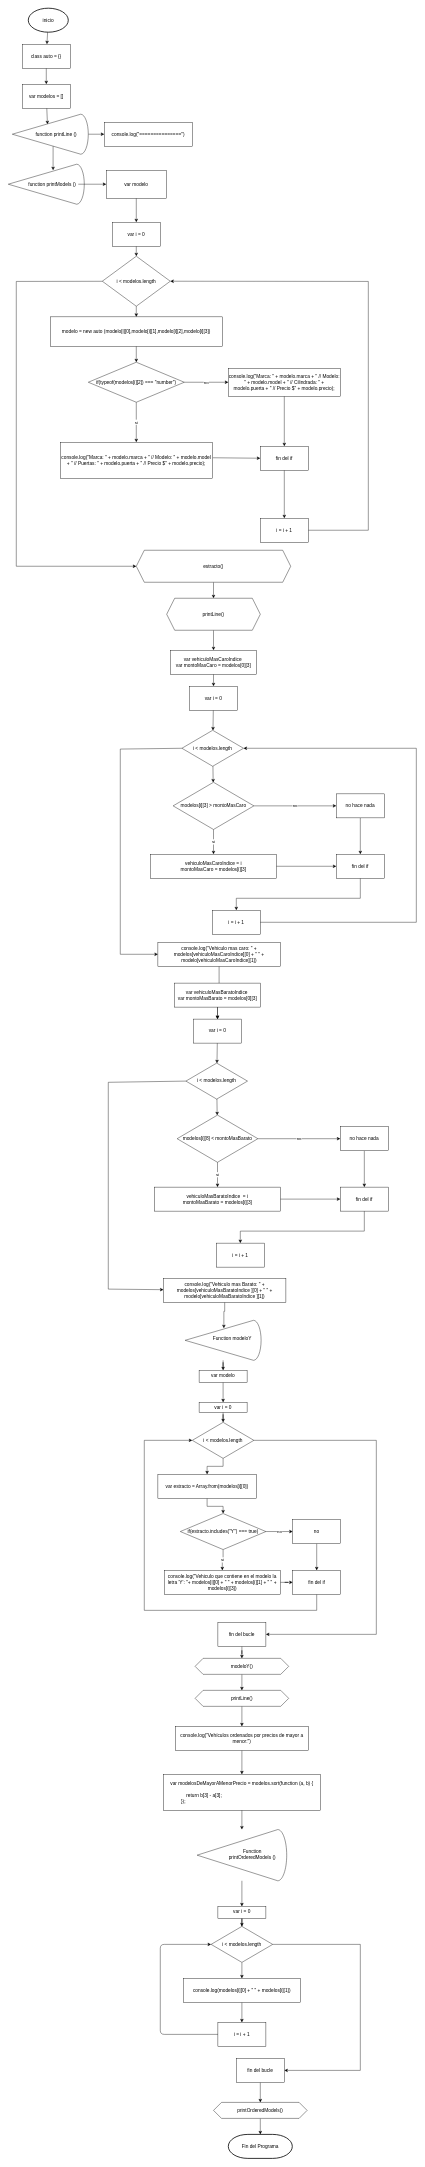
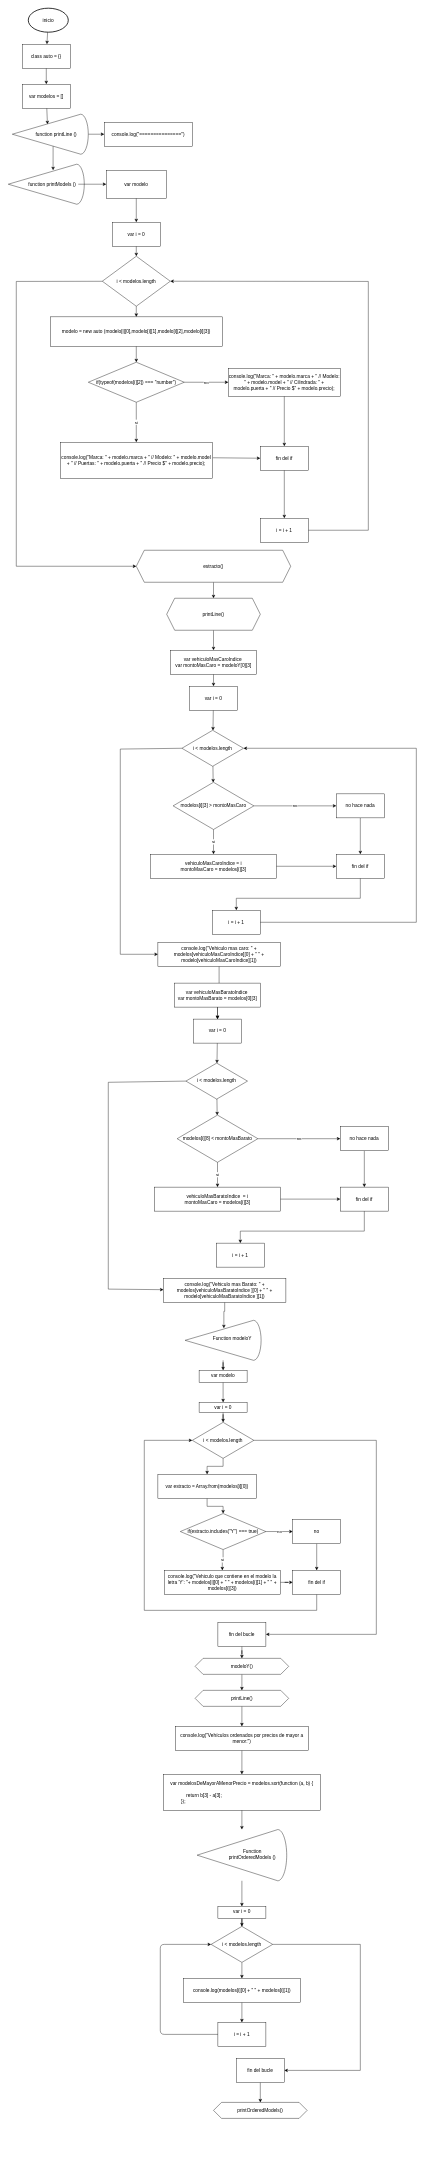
(213, 662) -> (213, 662)
(217, 1199) -> (217, 1199)
(260, 2130) -> none
(260, 2146) -> none
